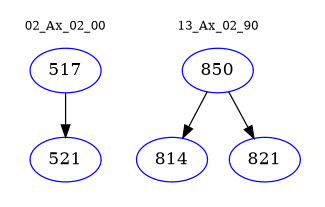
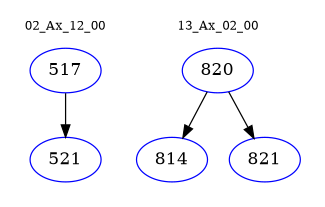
(66, 27) -> (66, 27)
(218, 27) -> (218, 27)
(218, 71) -> (218, 71)
